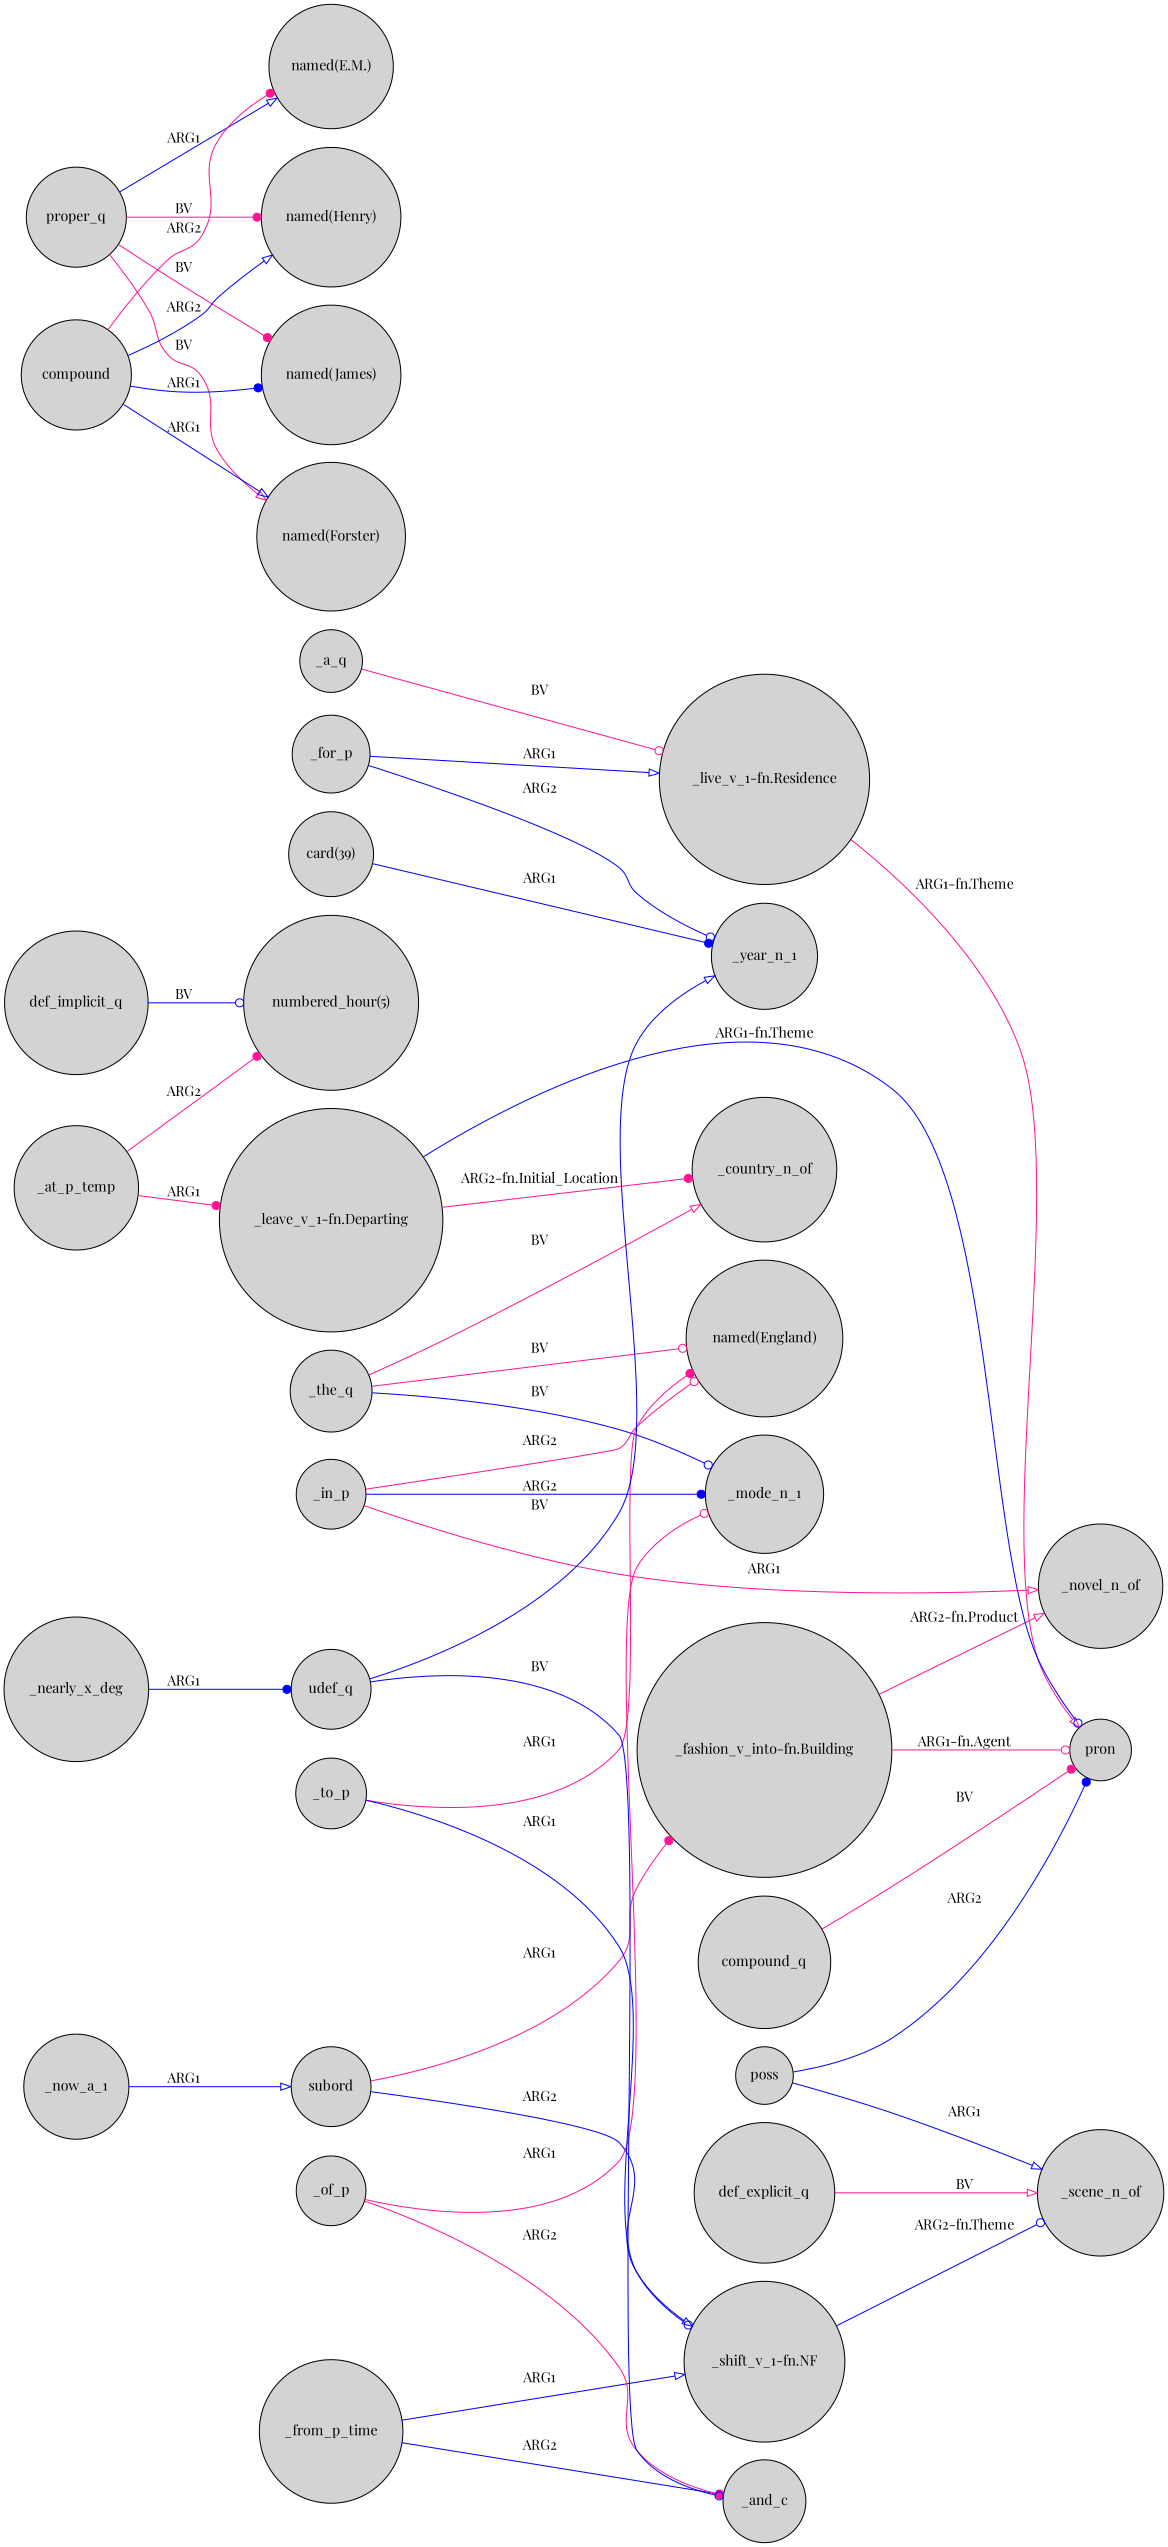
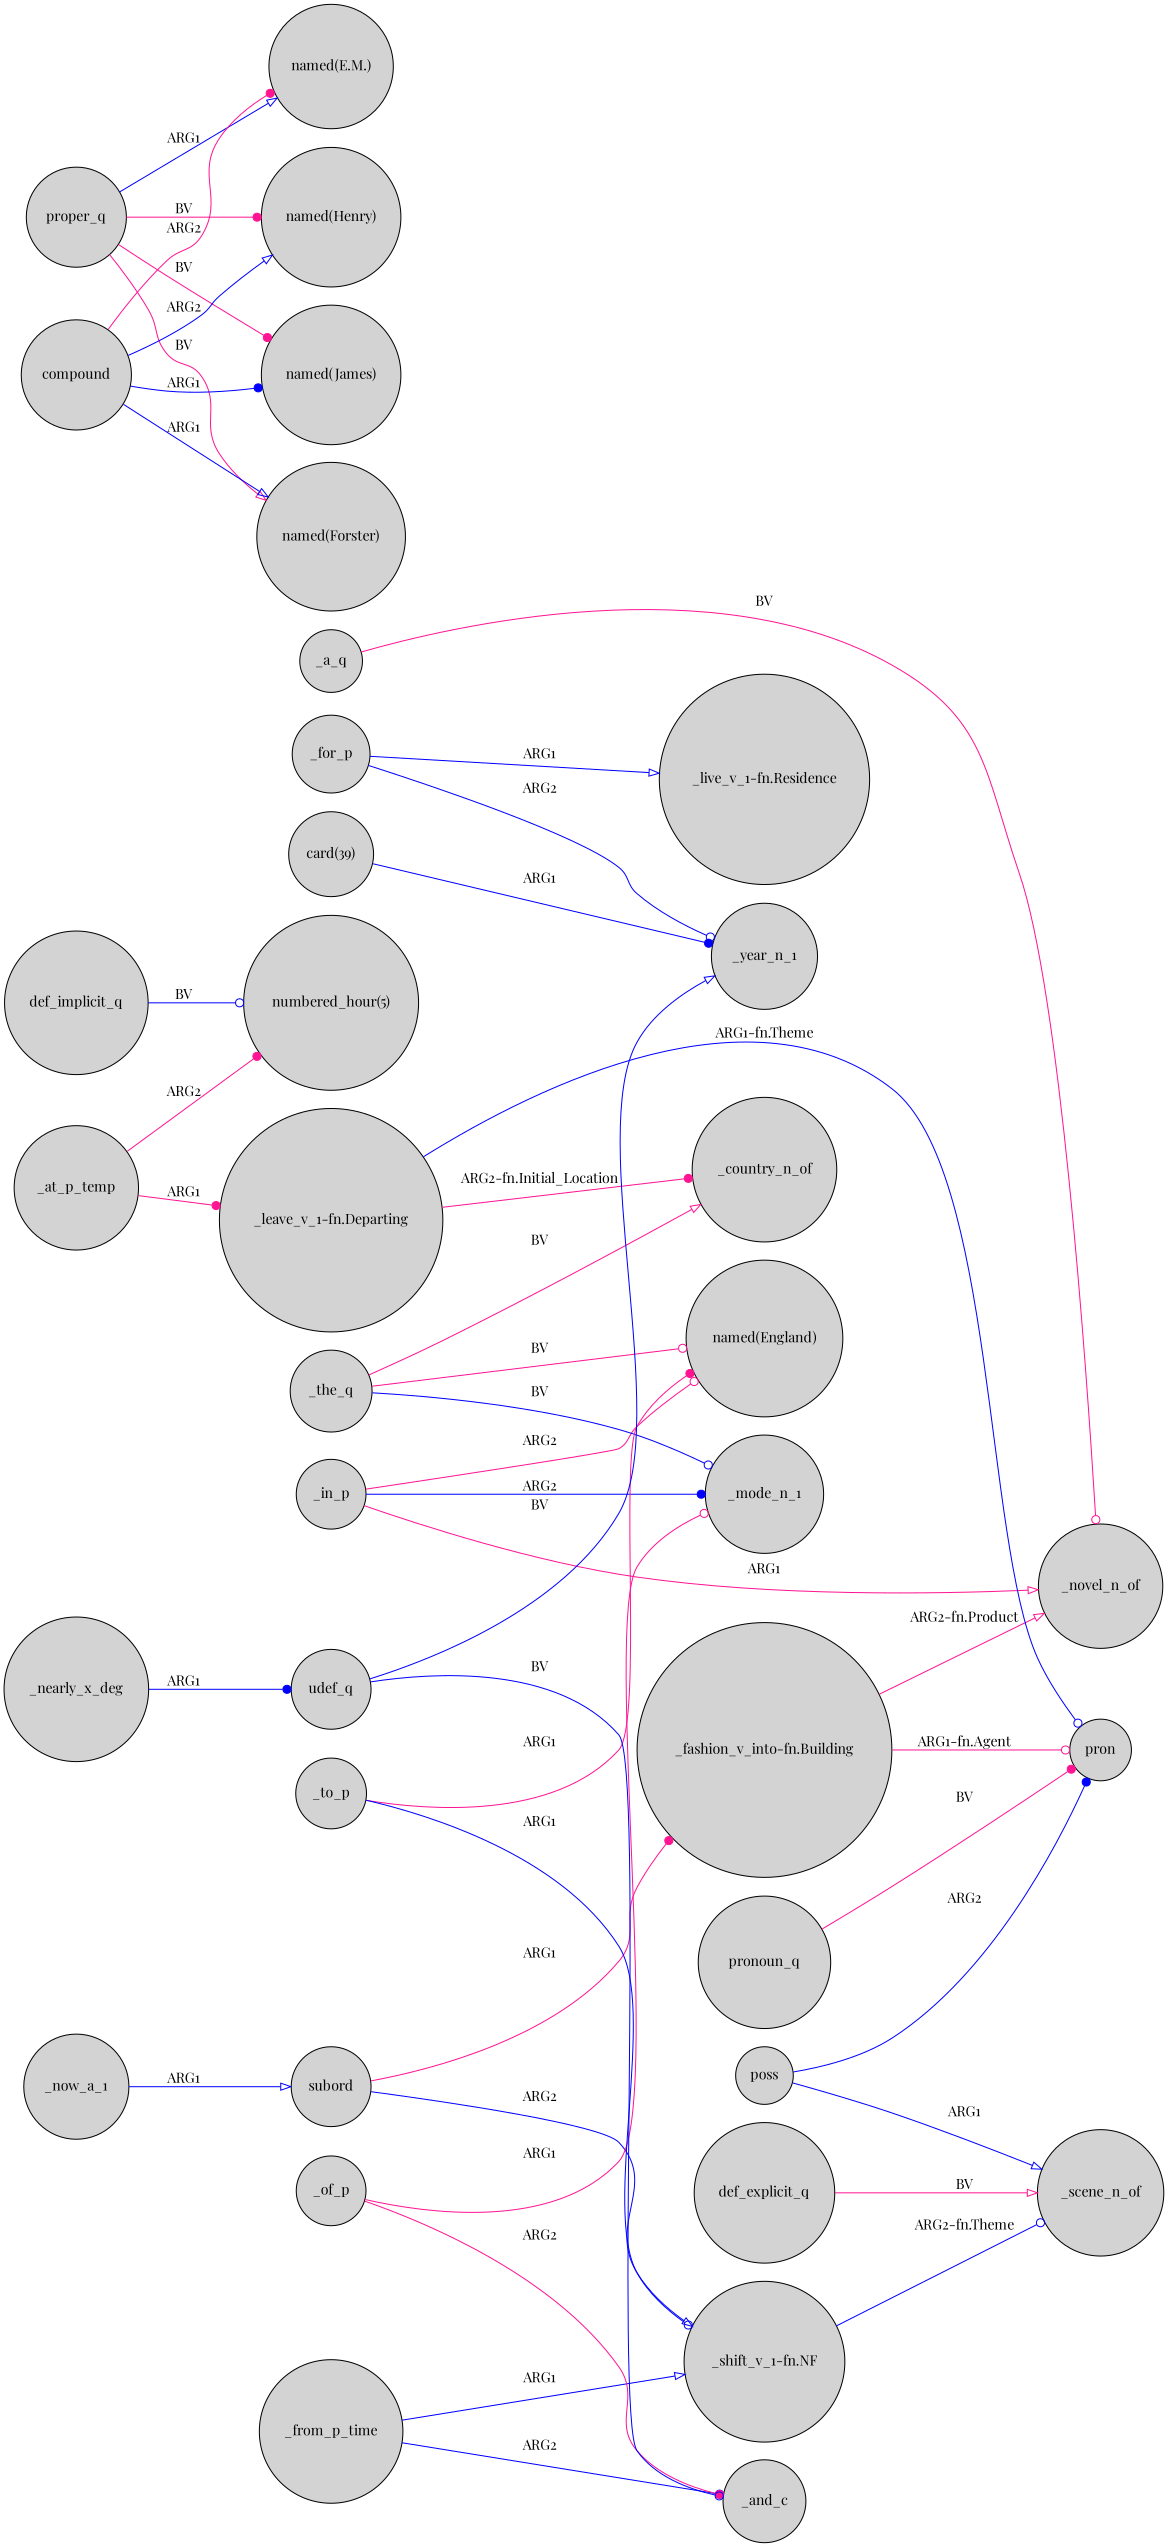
(508, 709) -> (997, 803)
(1035, 1253) -> none
(764, 1962) -> (764, 1962)
